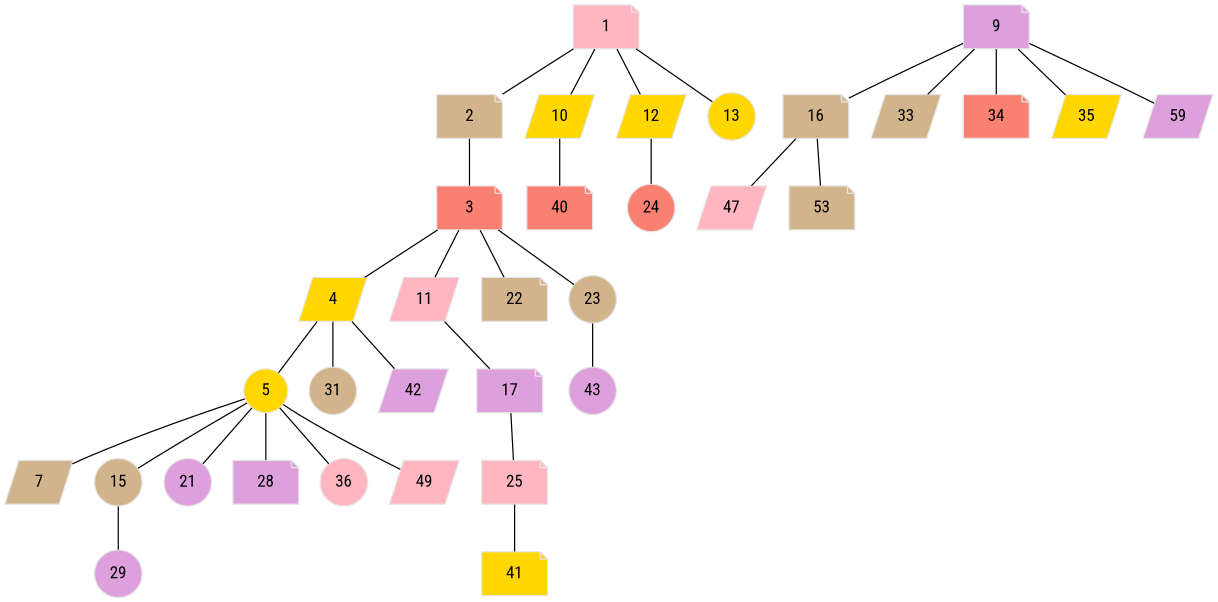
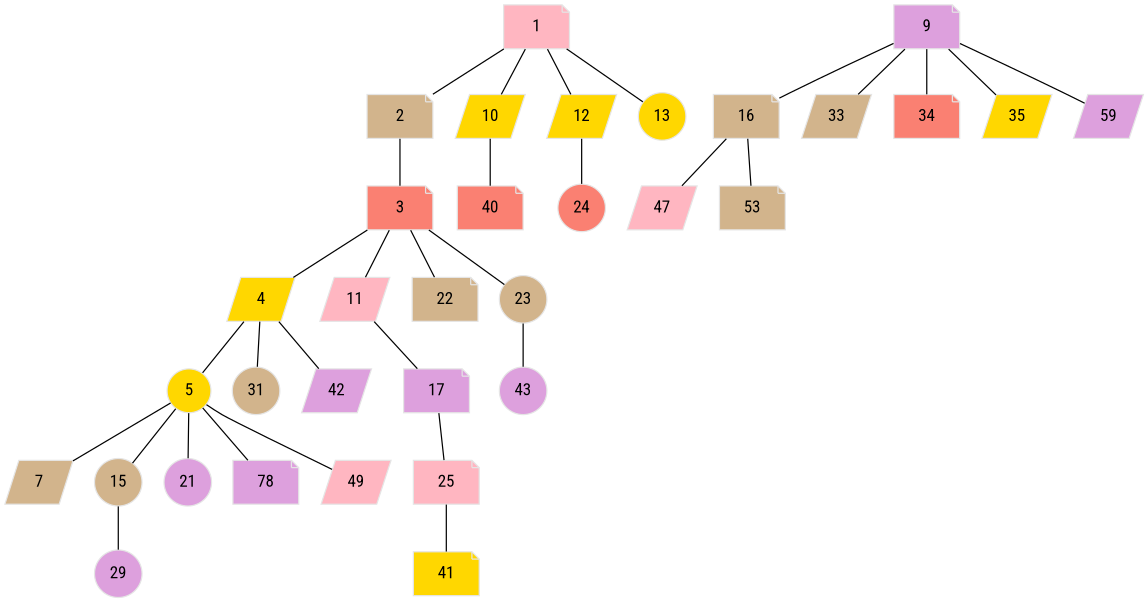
(266, 482) -> (266, 482)
(344, 482) -> none
